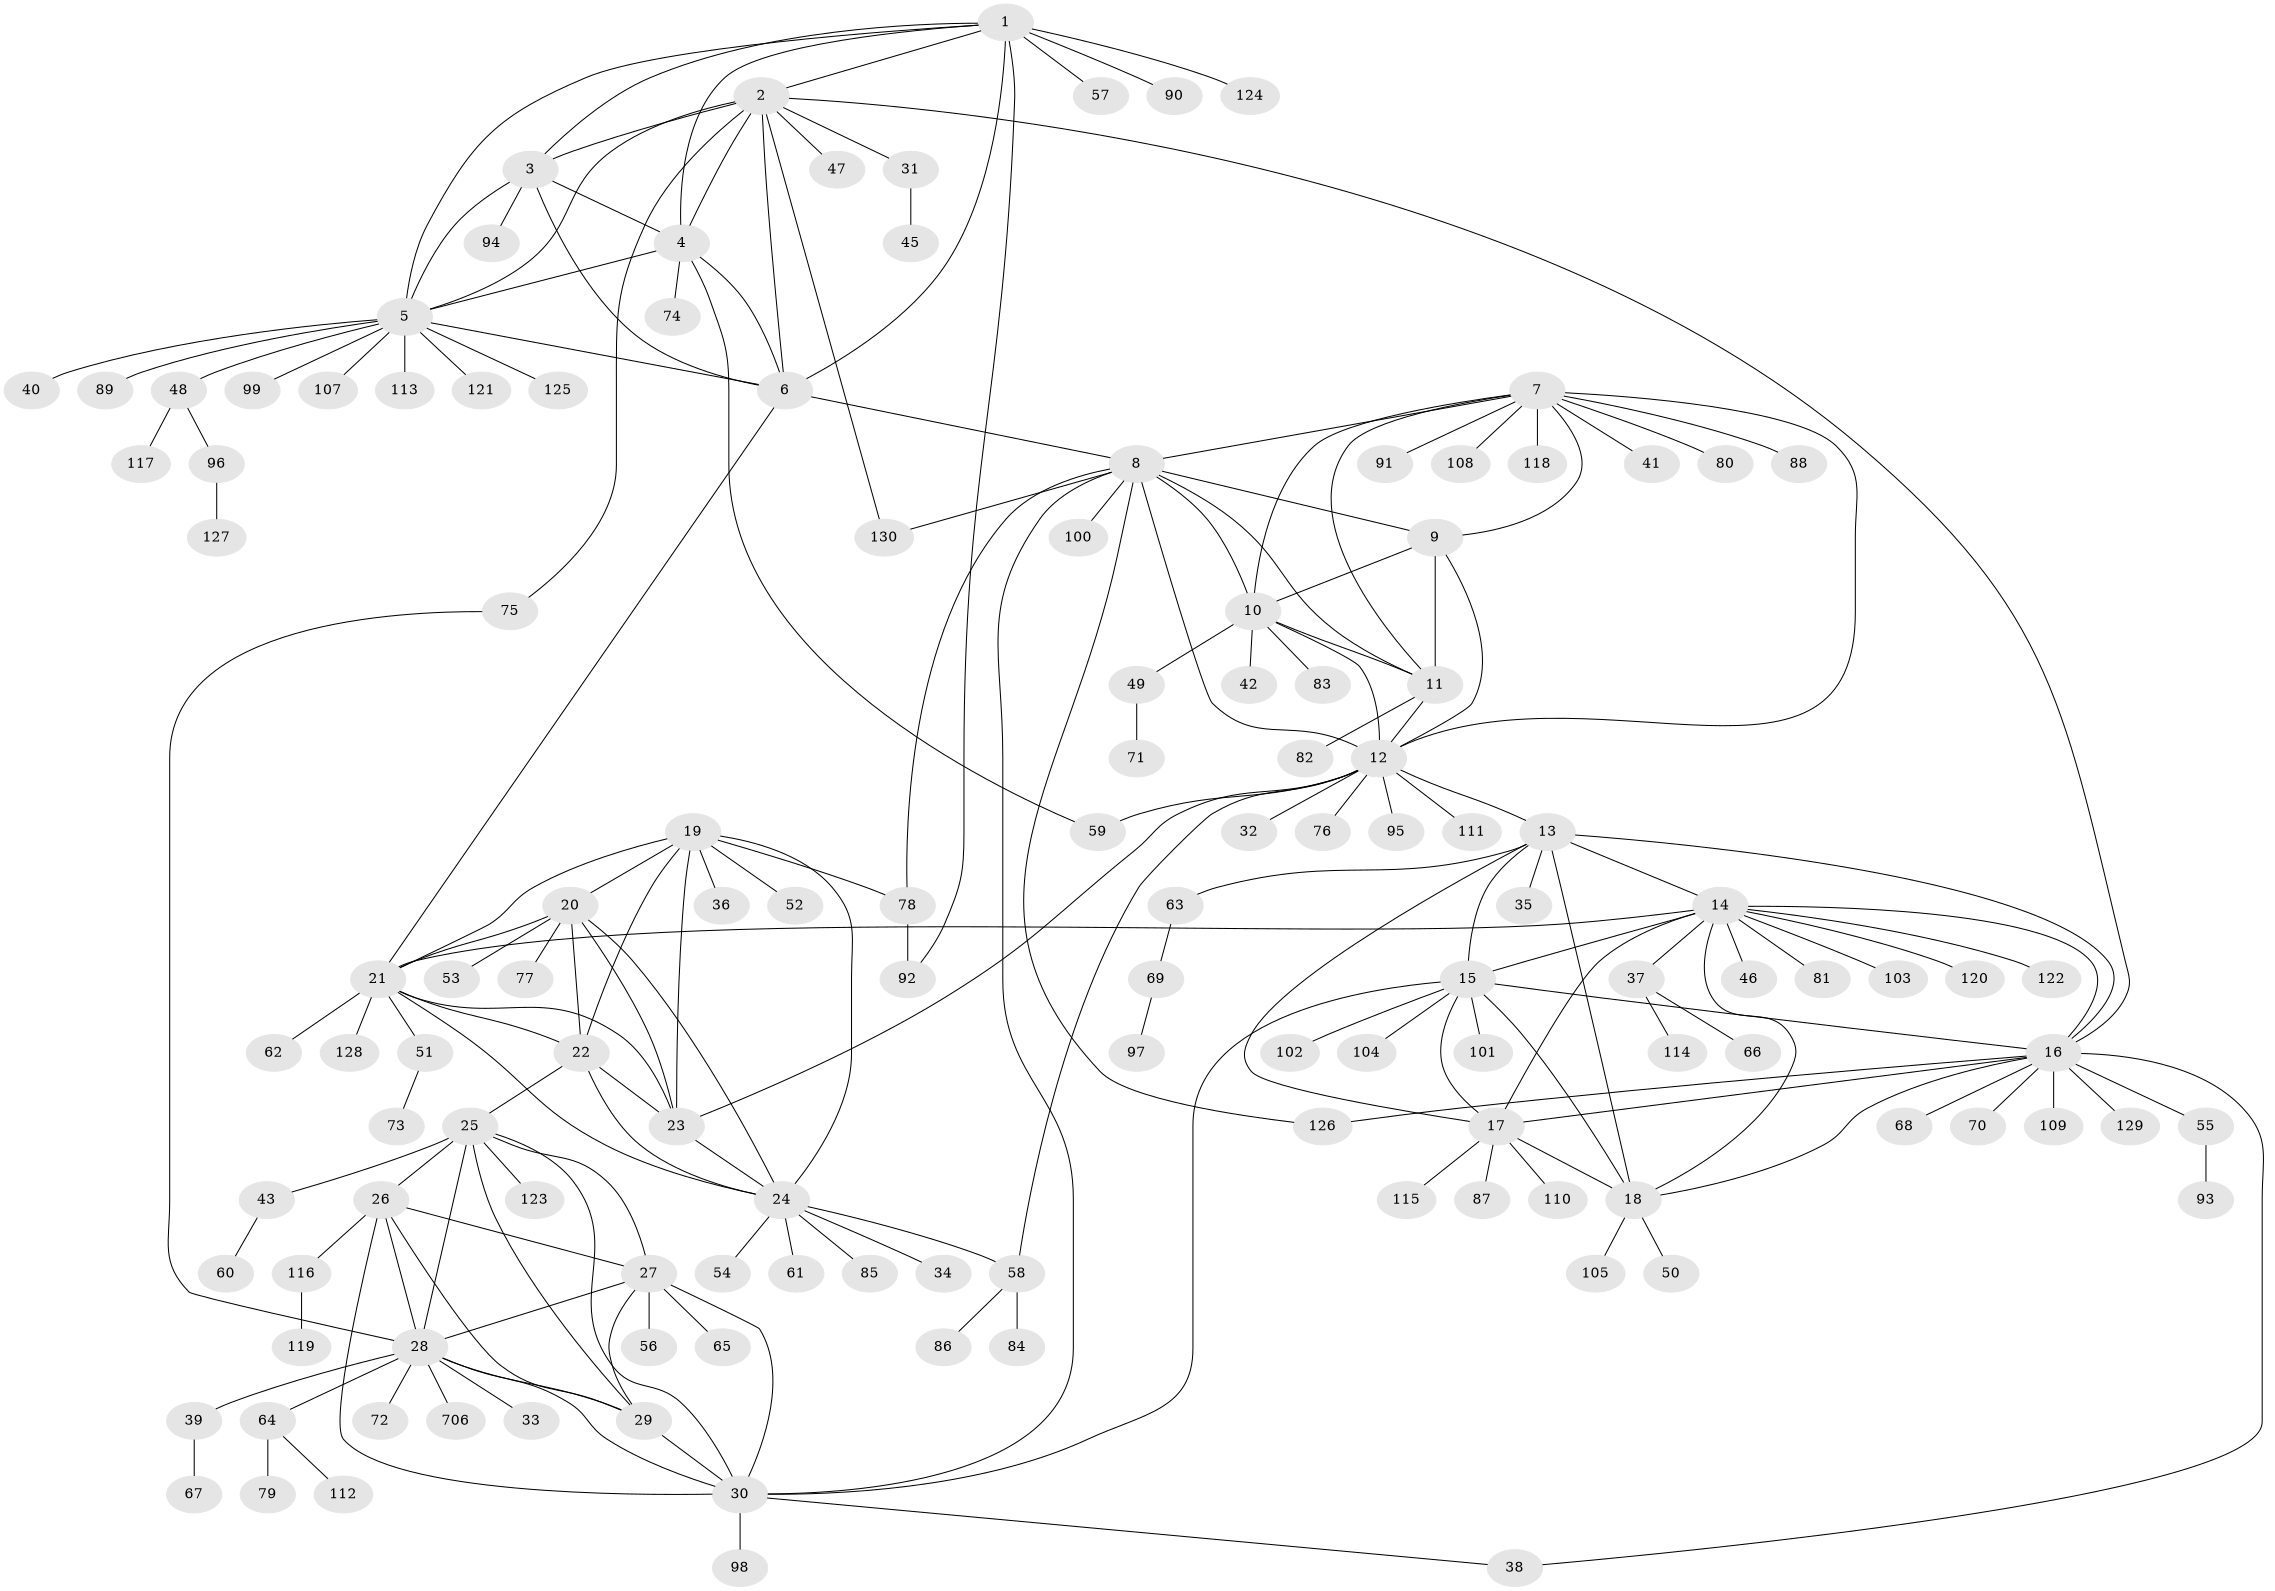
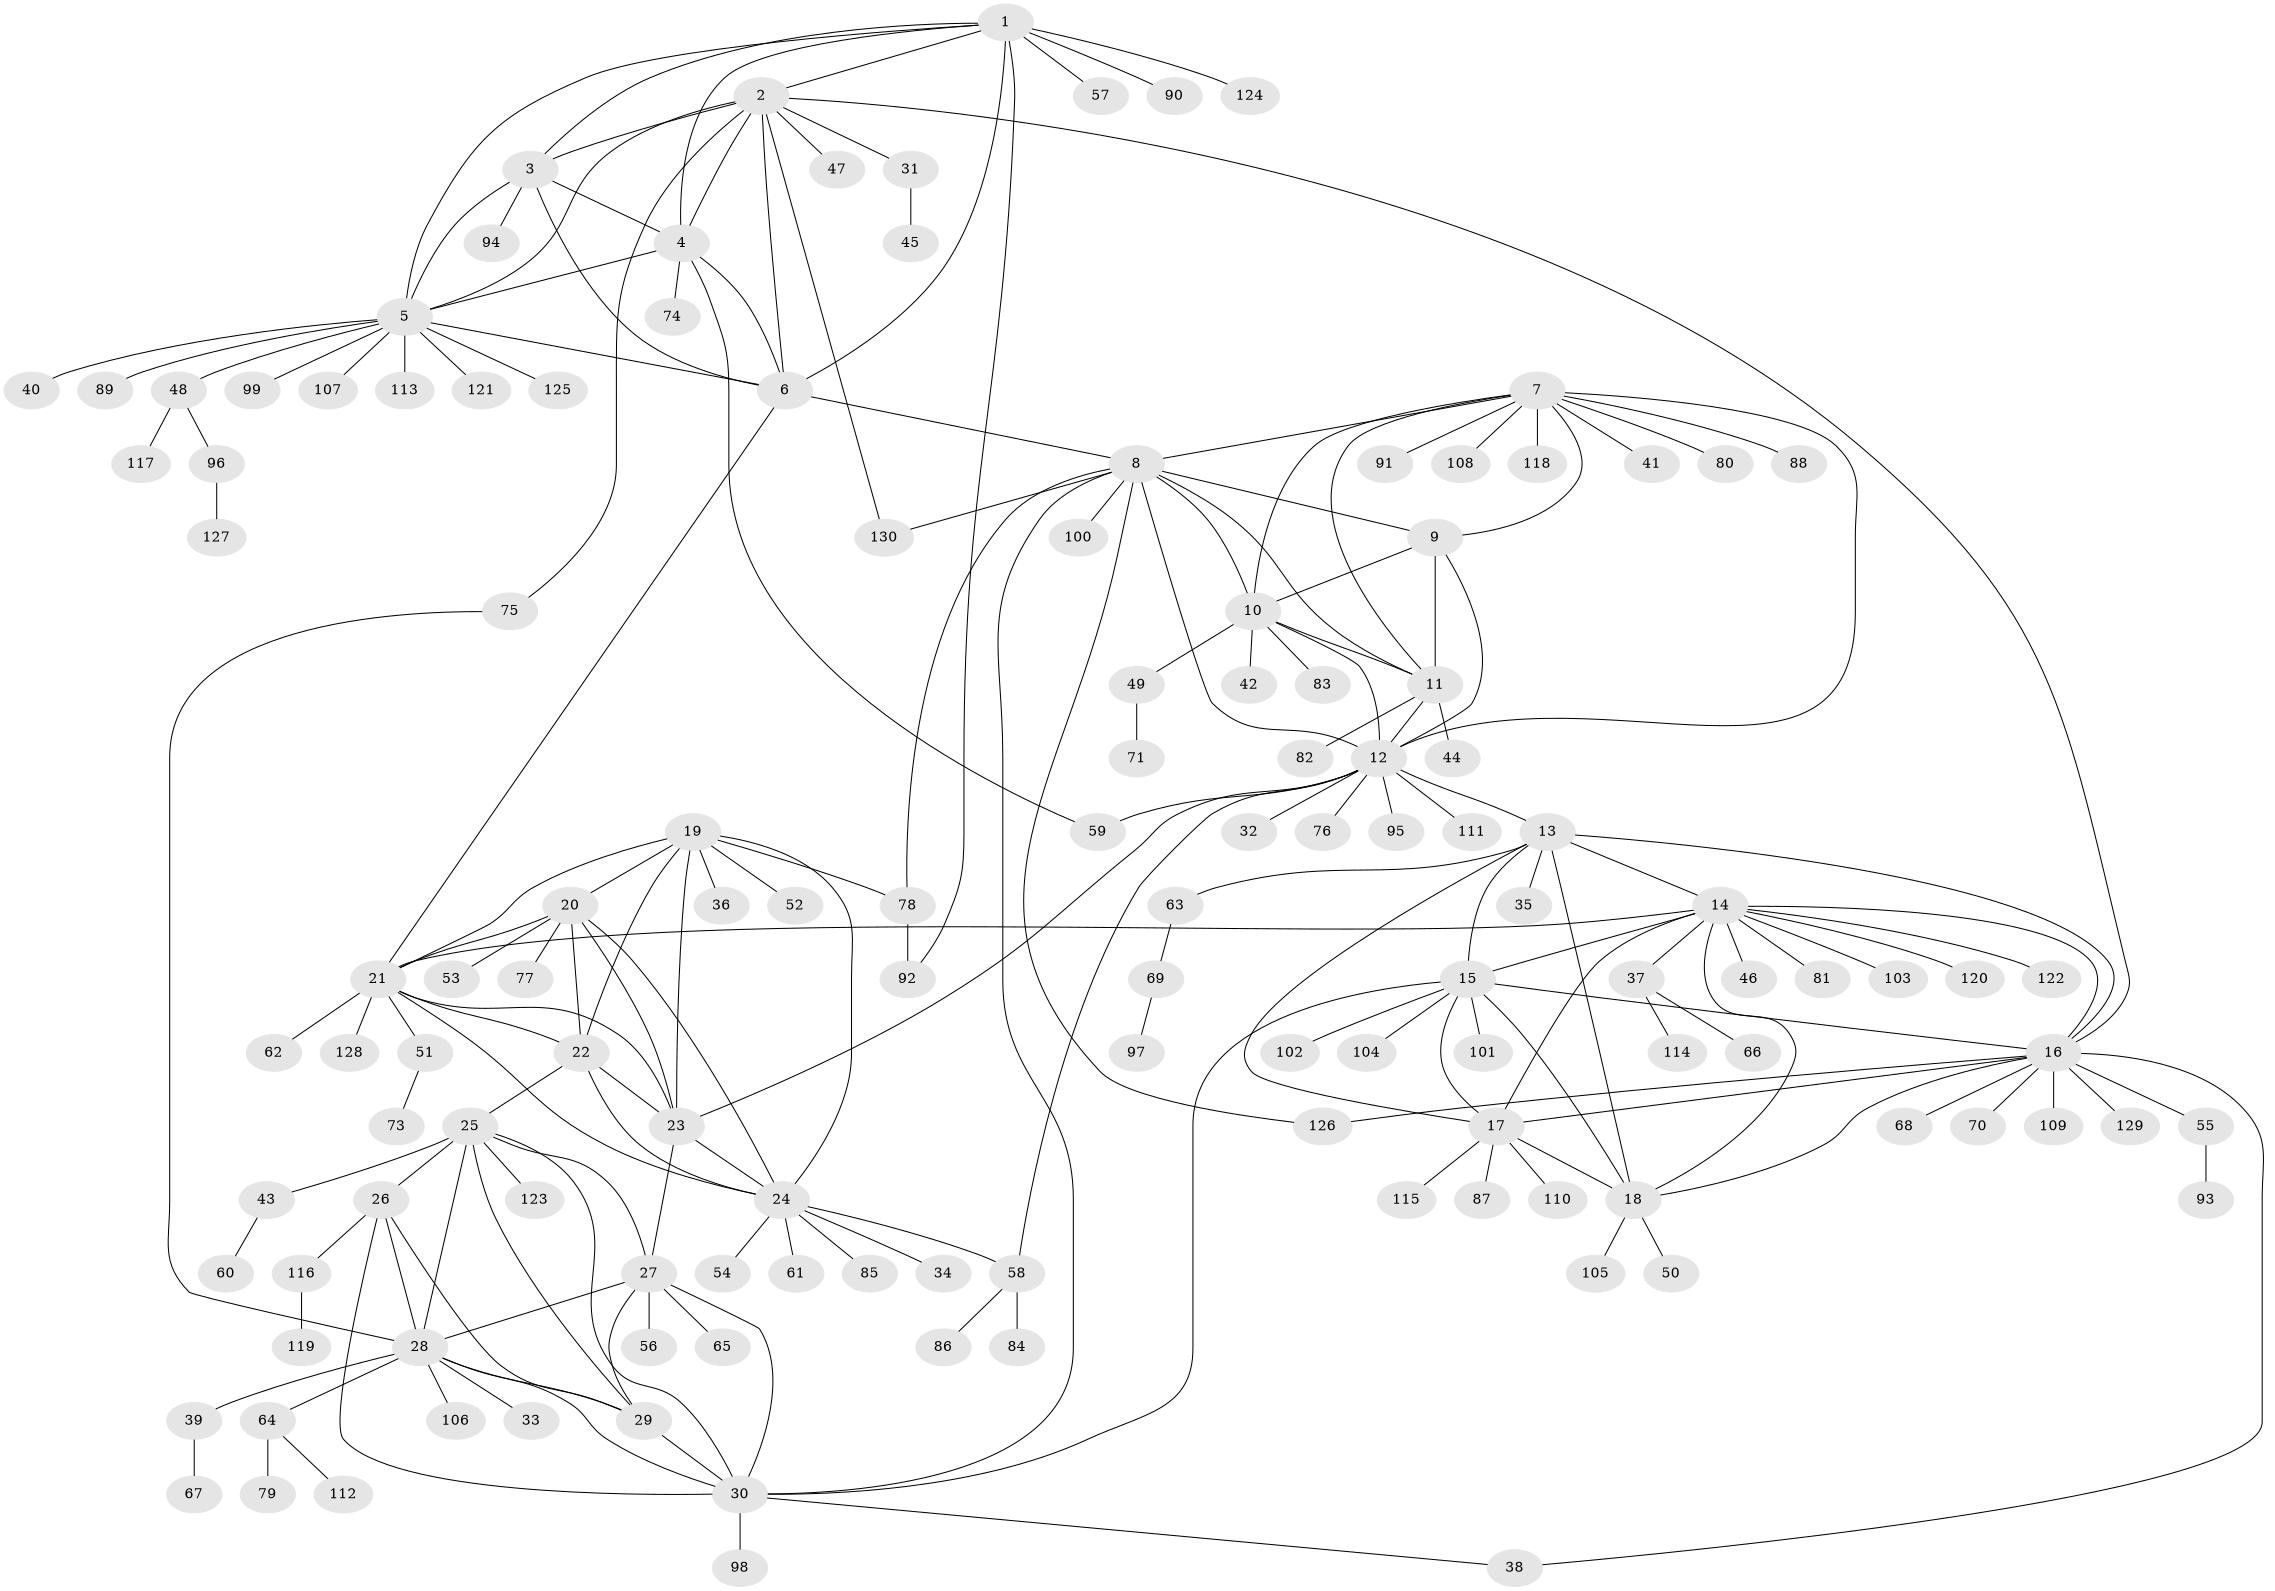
none -> (1453, 758)
(515, 1237) -> (663, 1200)
(380, 1421) -> none
(456, 1421) -> (456, 1421)
